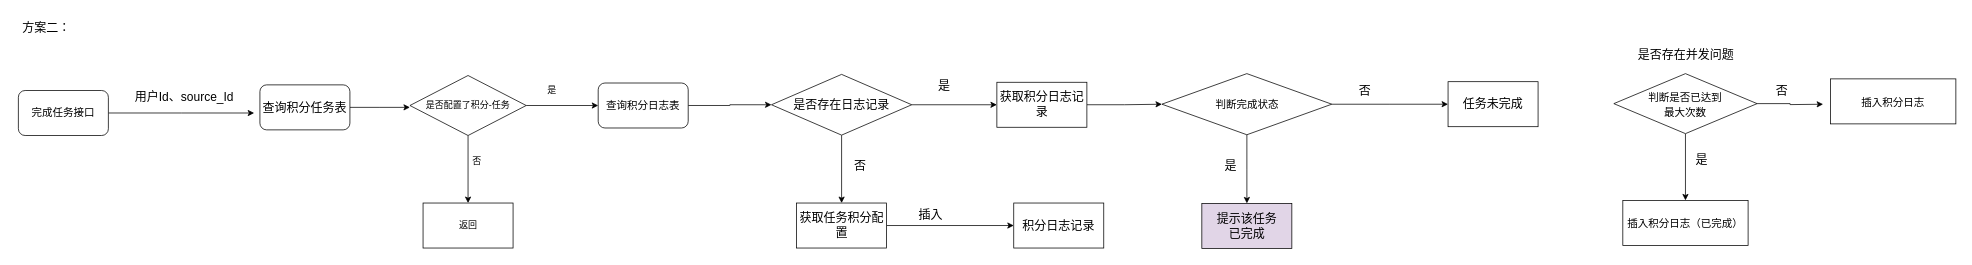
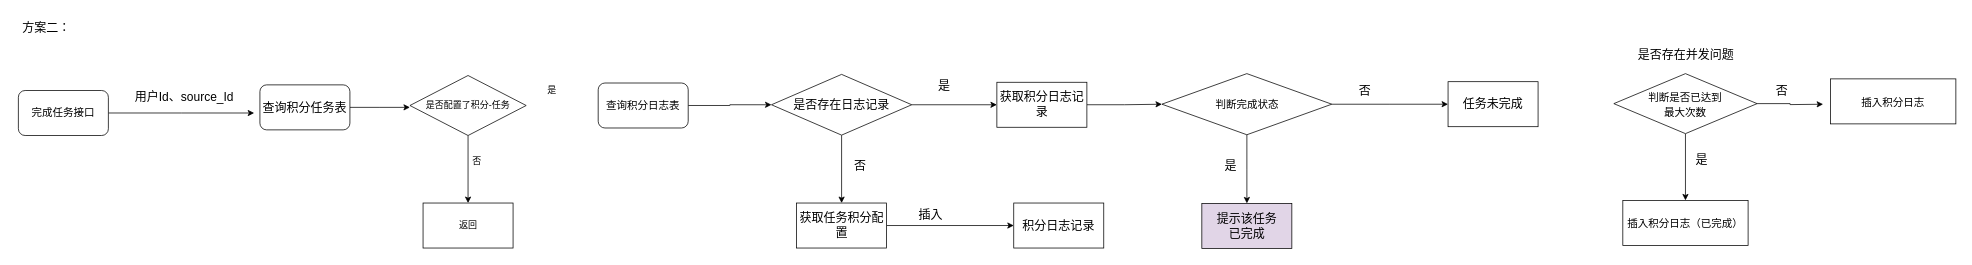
(559, 105) -> none
